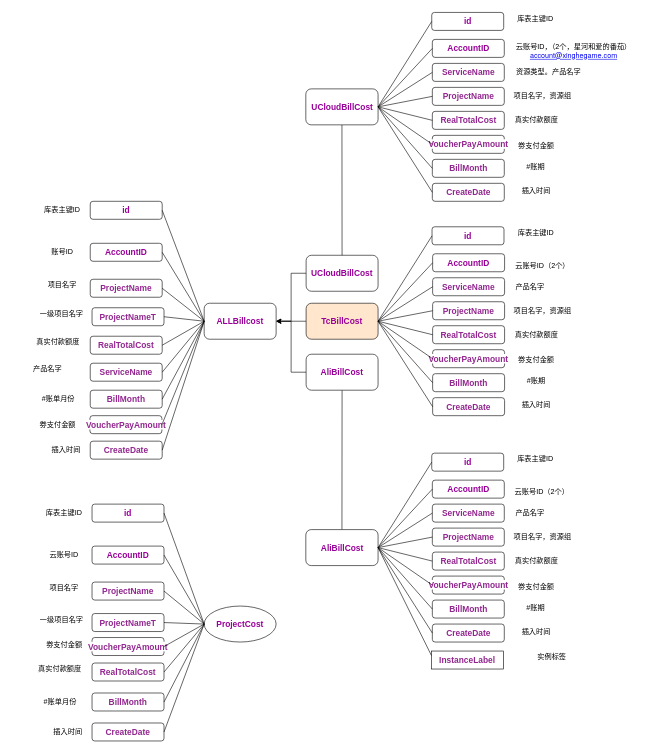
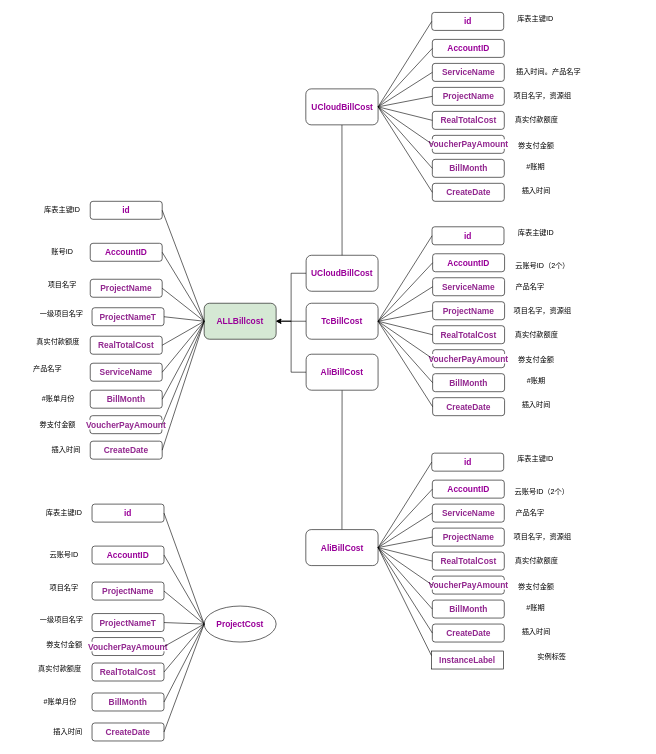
(574, 51) -> none
(549, 72) -> (549, 72)
(240, 321) -> (240, 321)
(342, 321) -> (342, 321)
